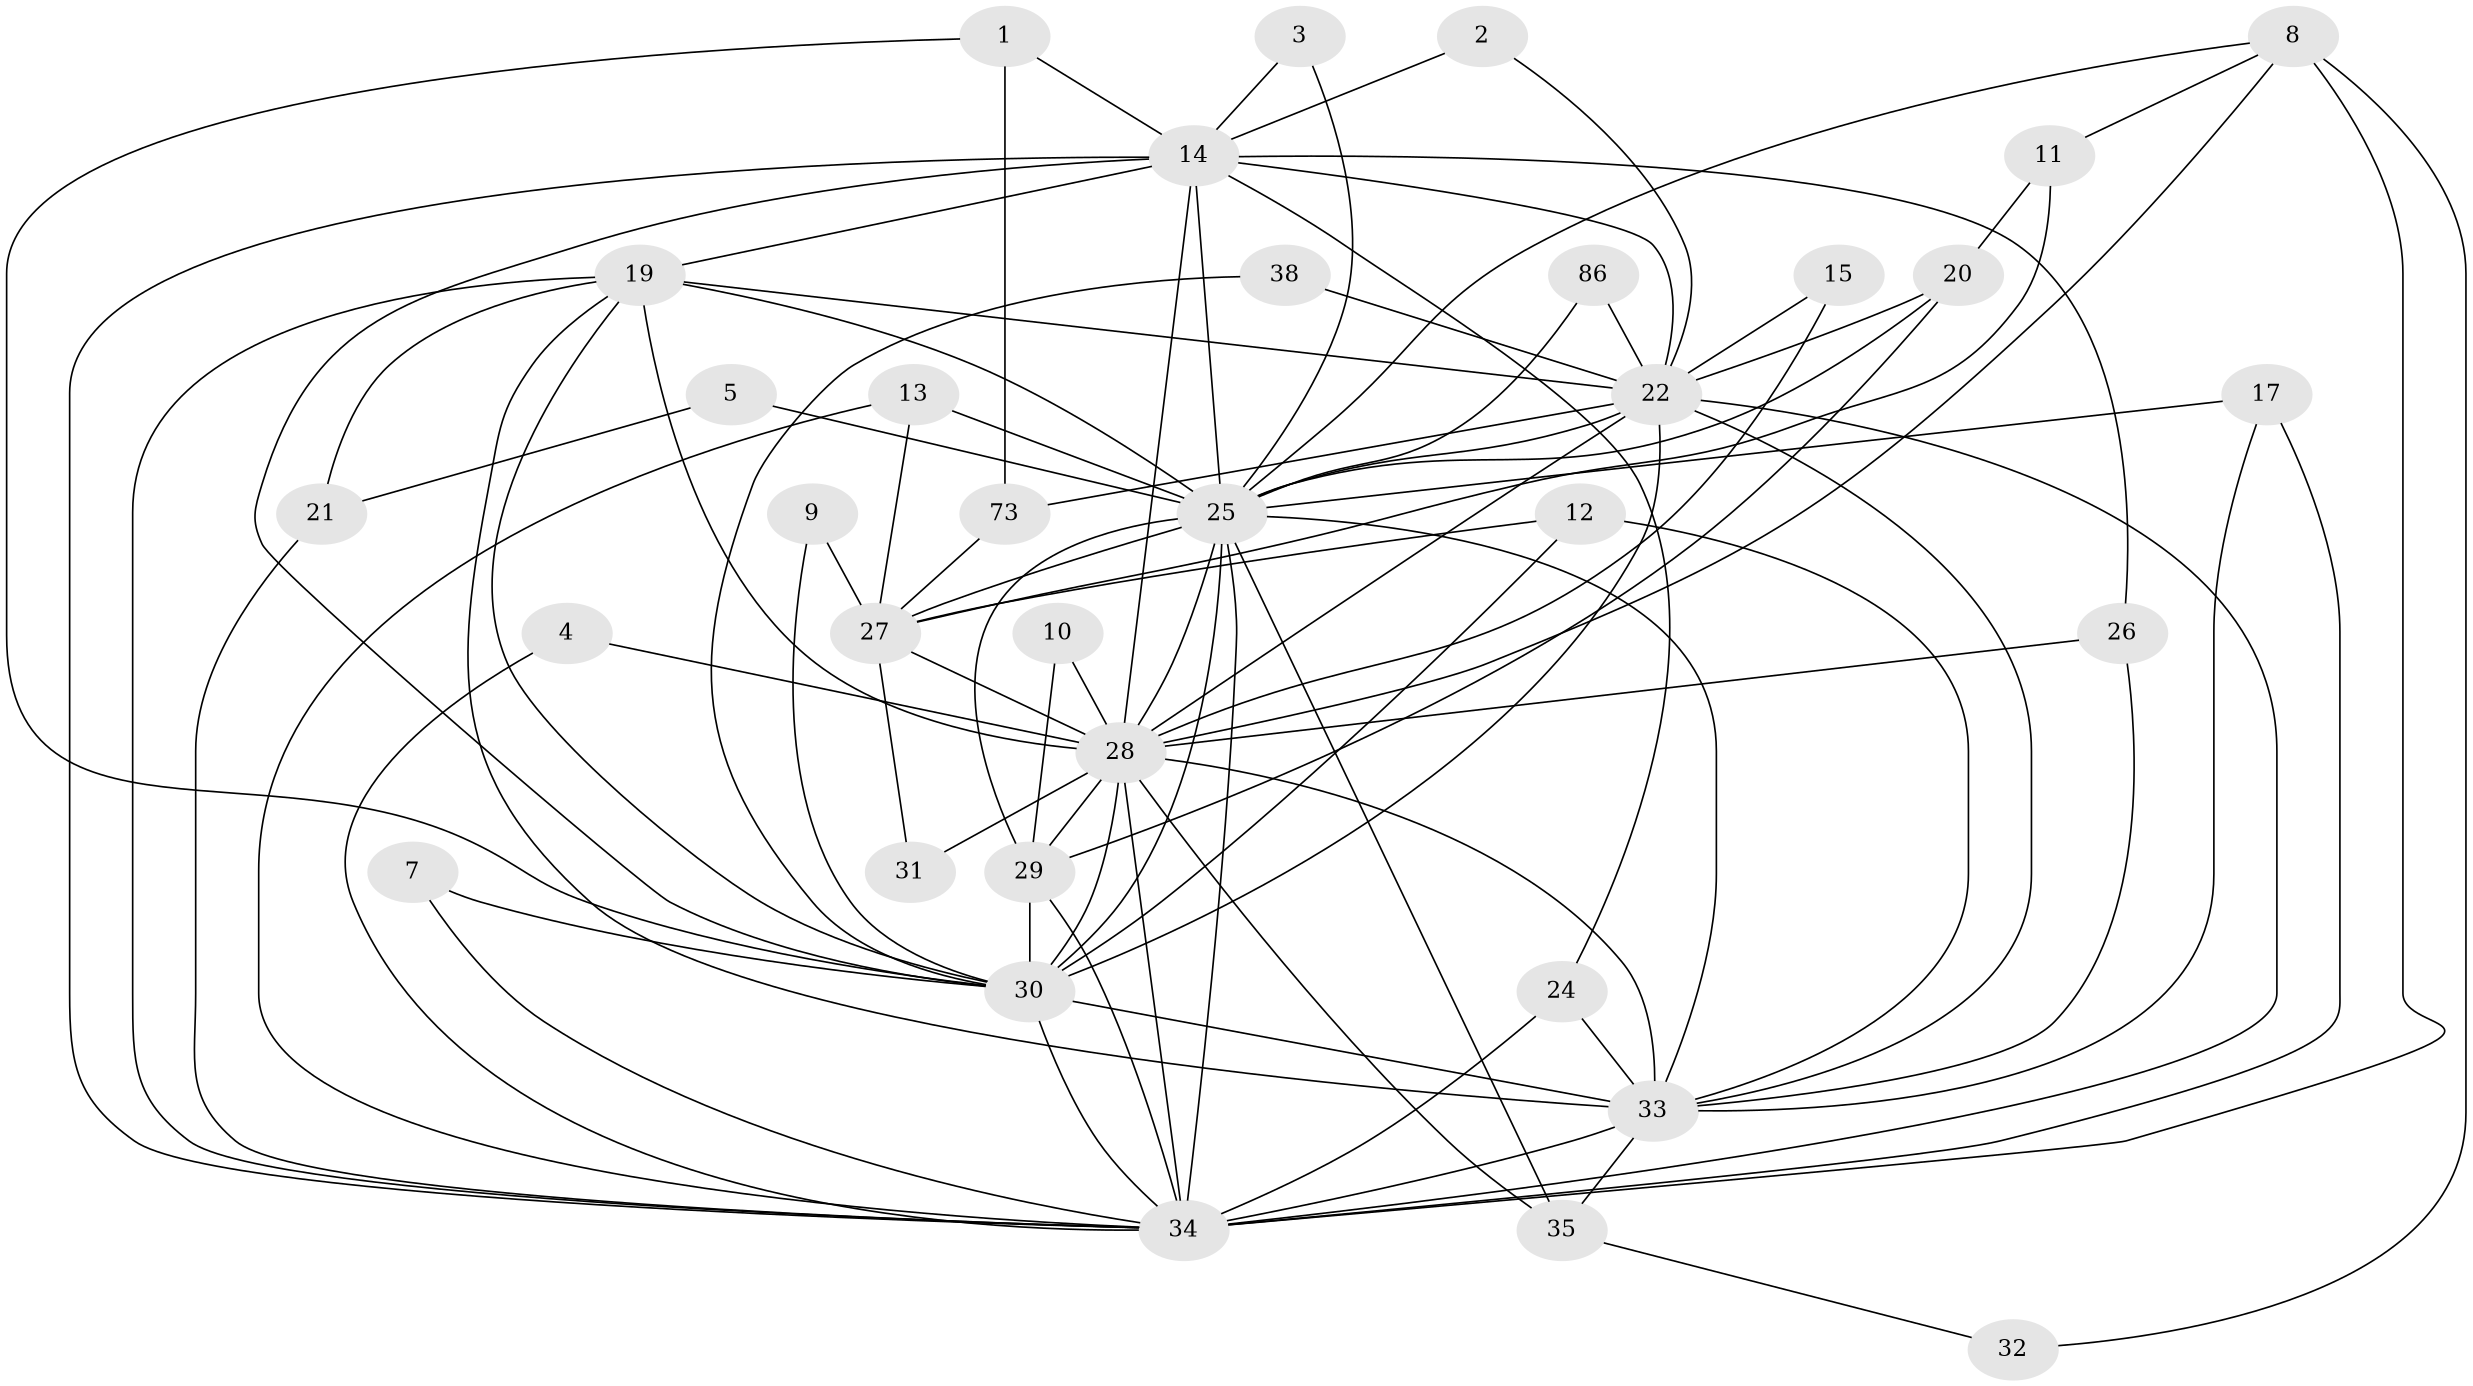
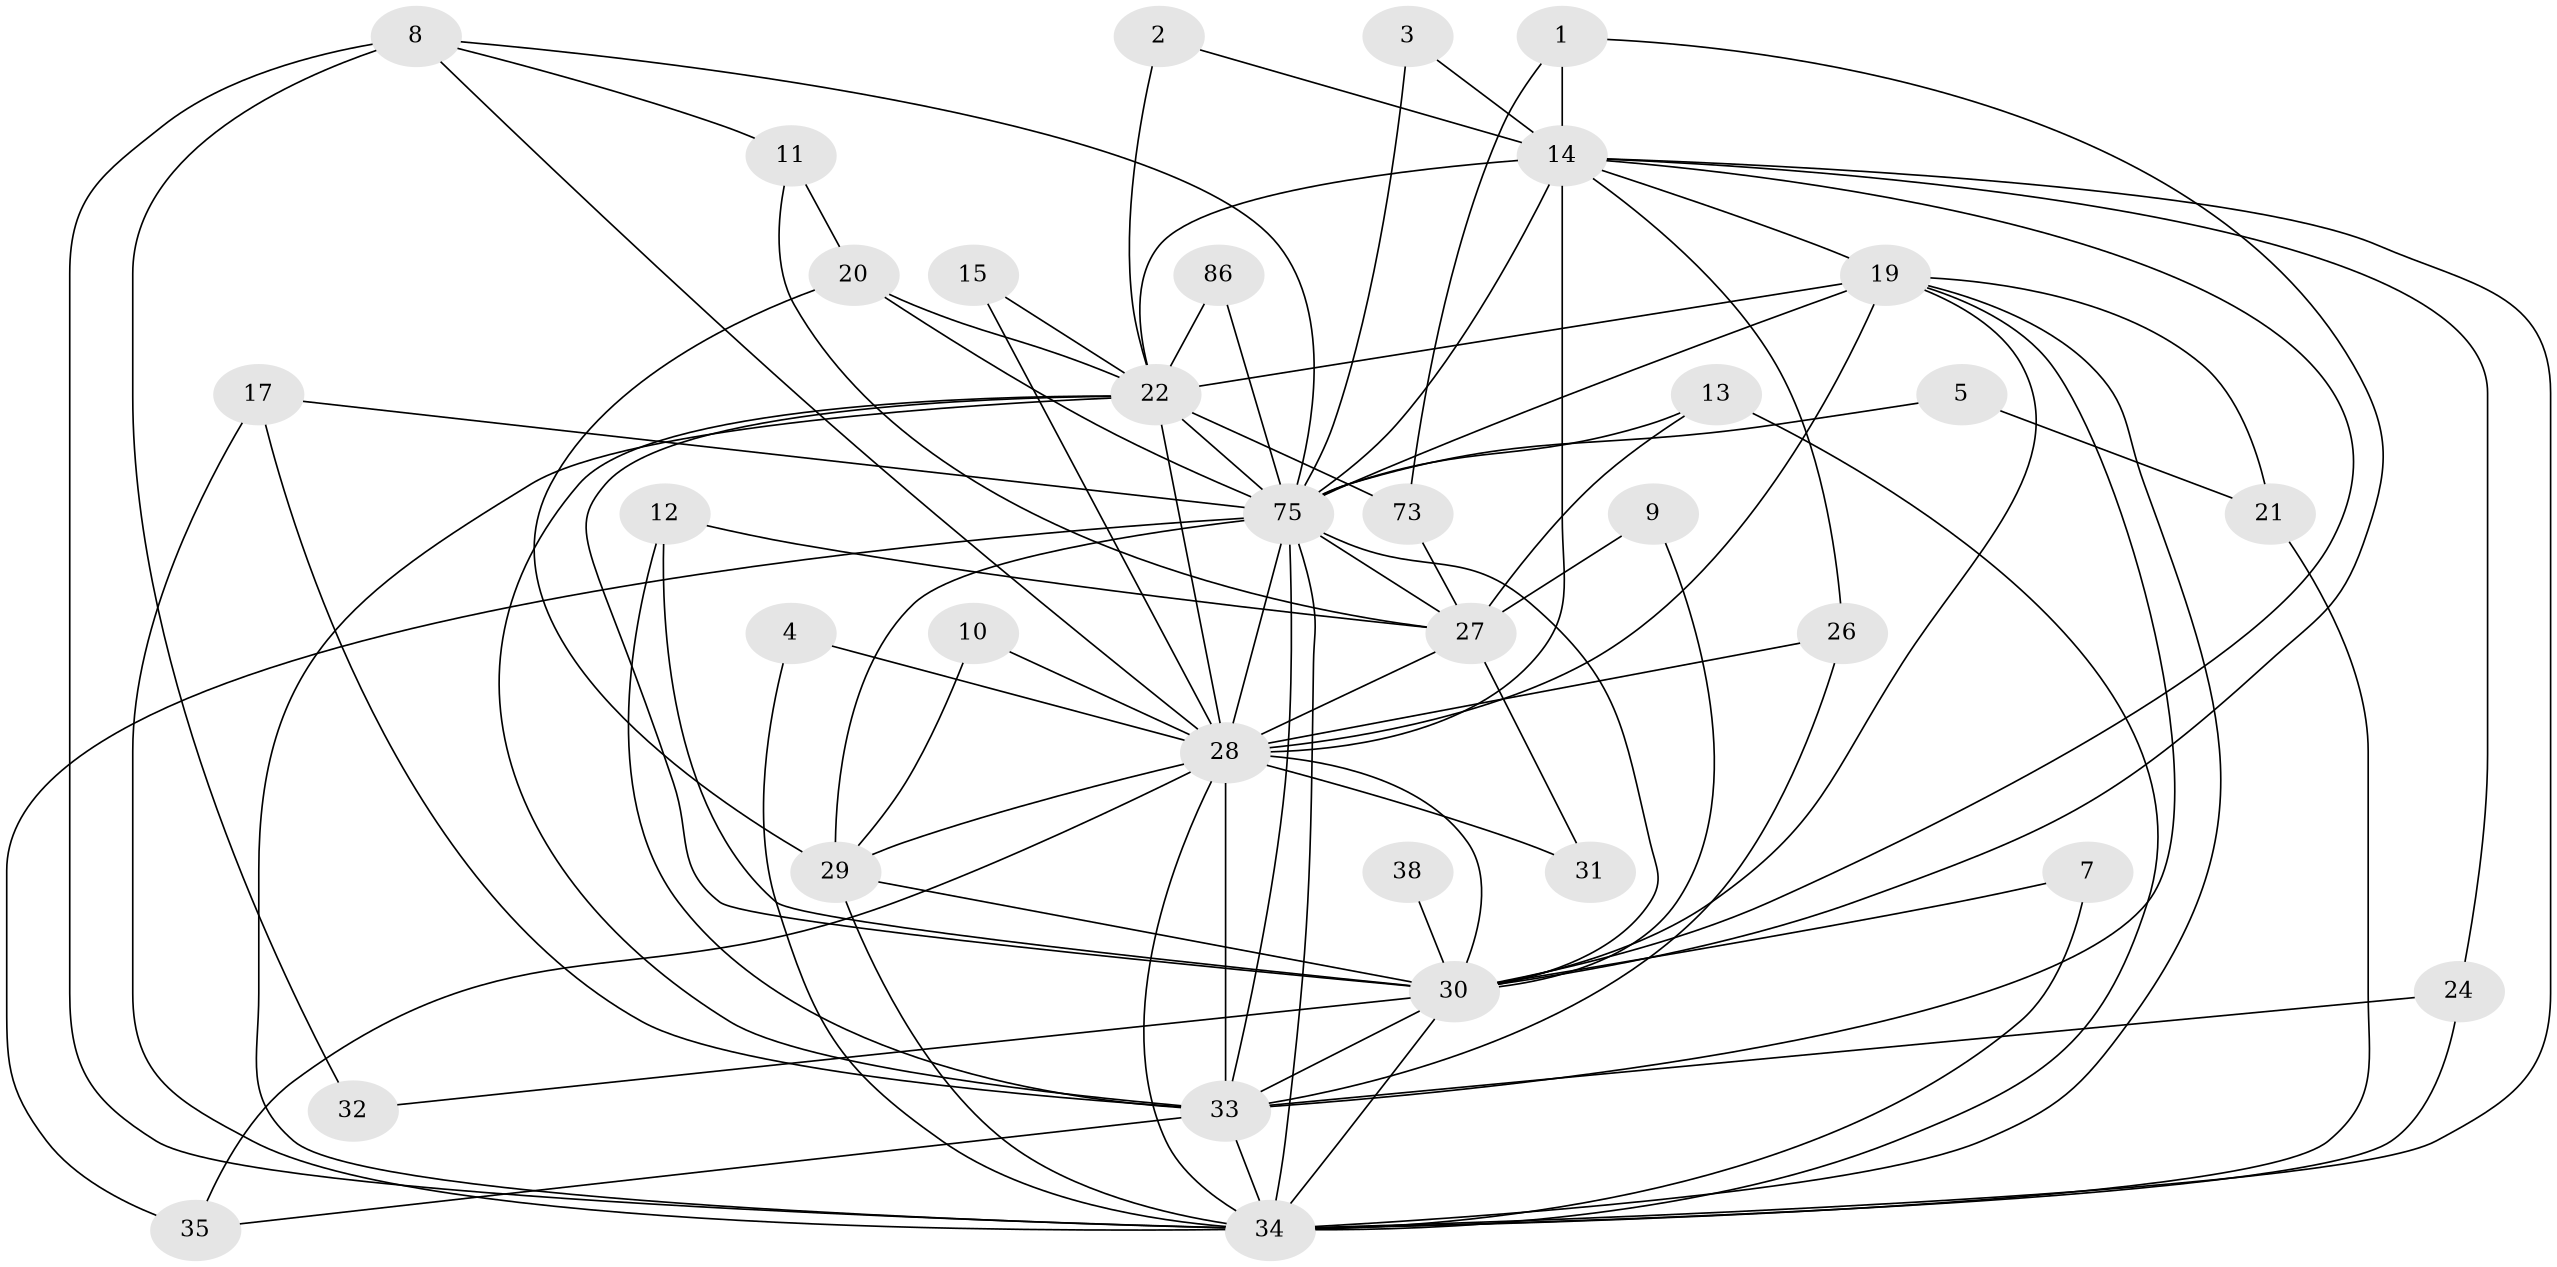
(1449, 328) -> none
(1222, 514) -> (1289, 514)
(1788, 1290) -> (879, 1054)
